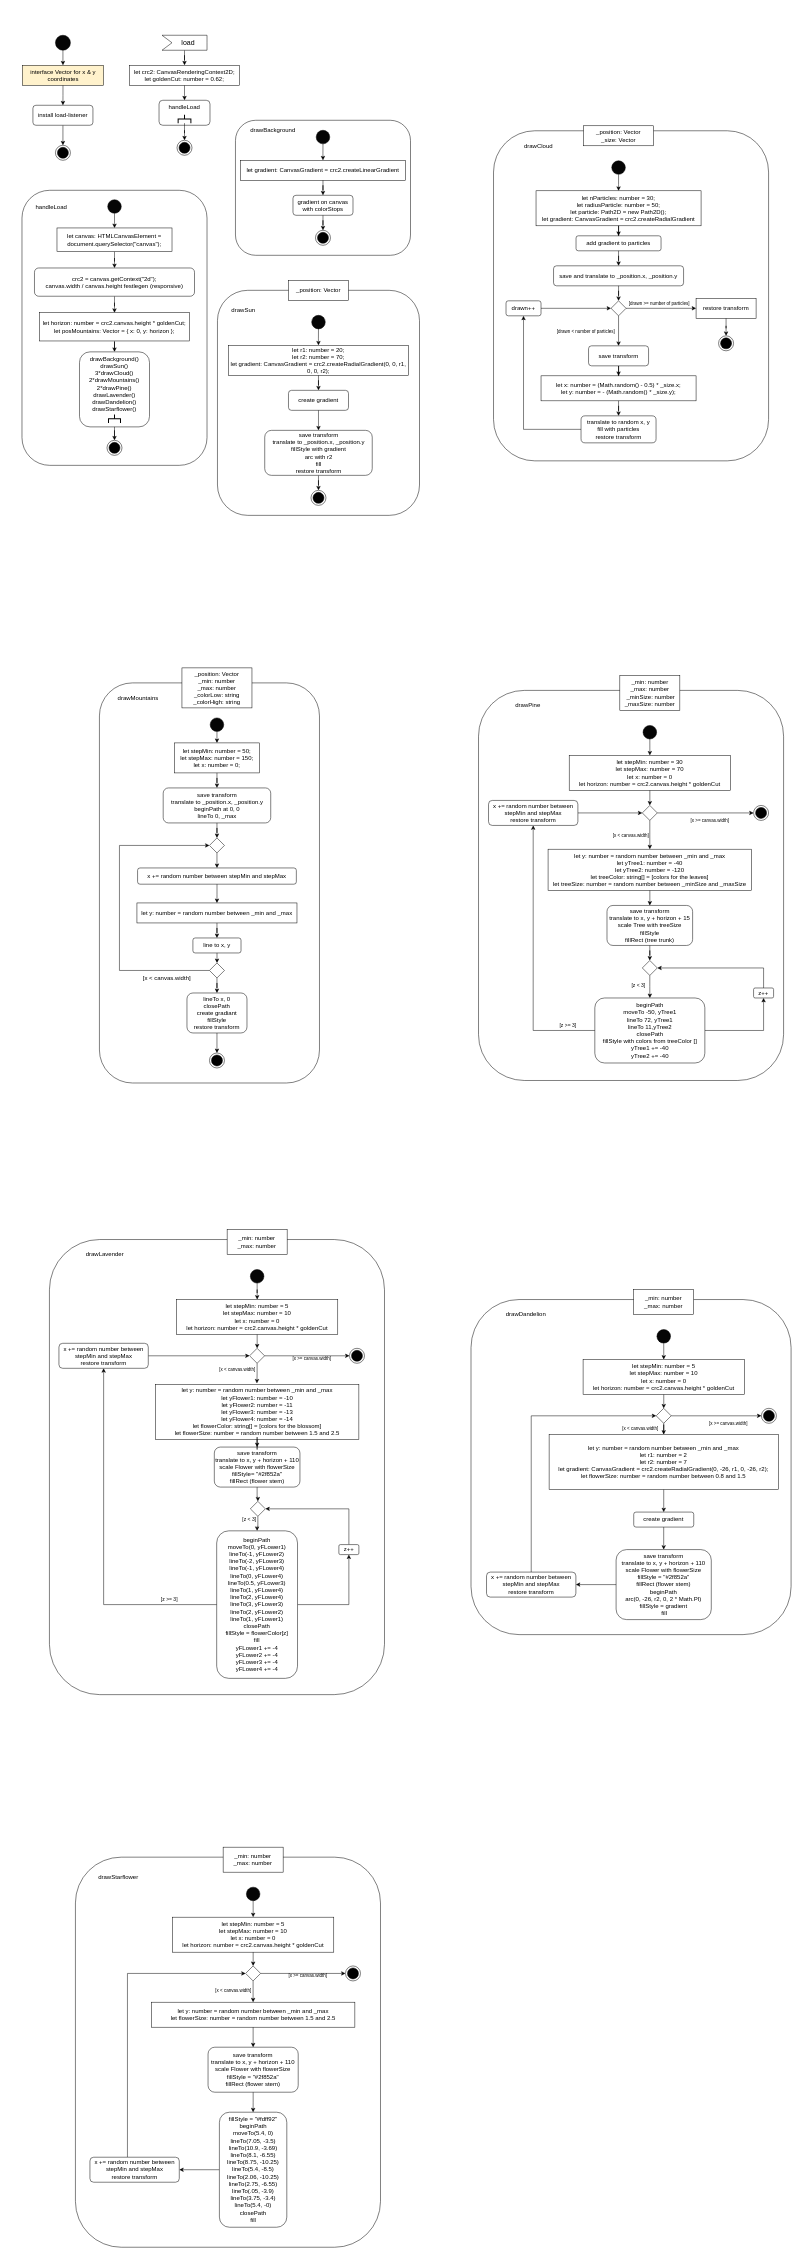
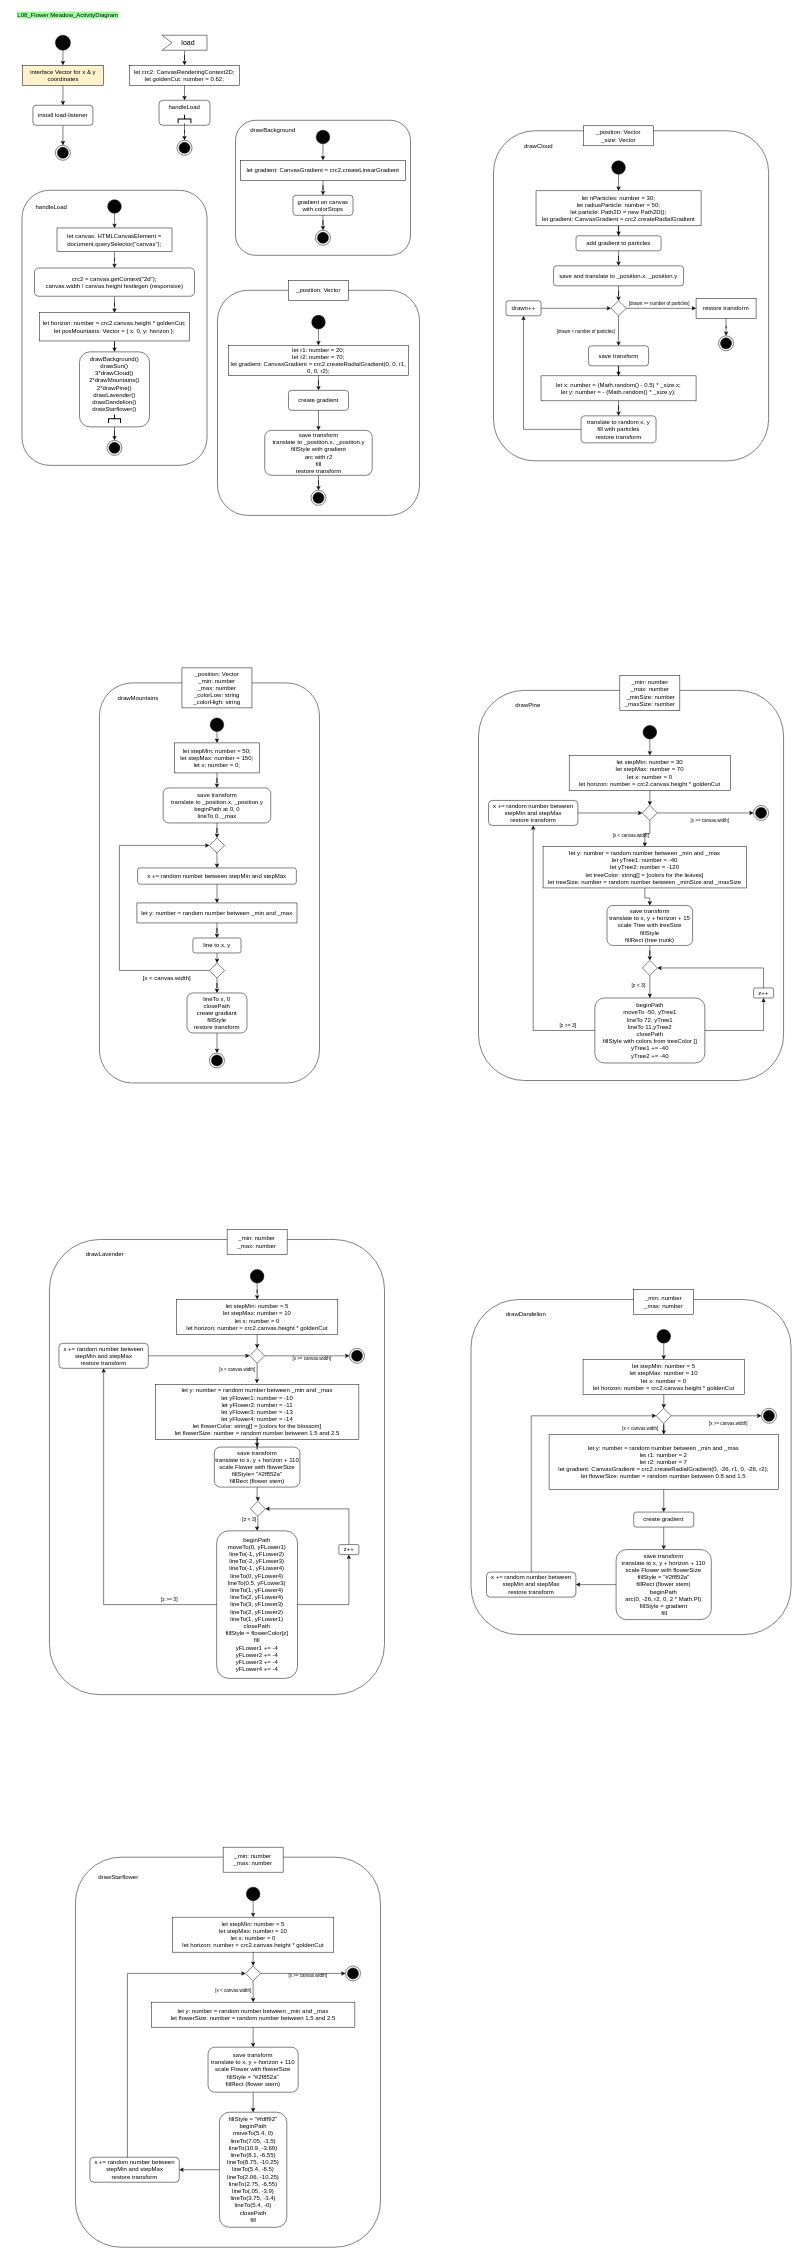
none -> (68, 15)
(243, 310) -> none
(650, 870) -> (645, 867)
